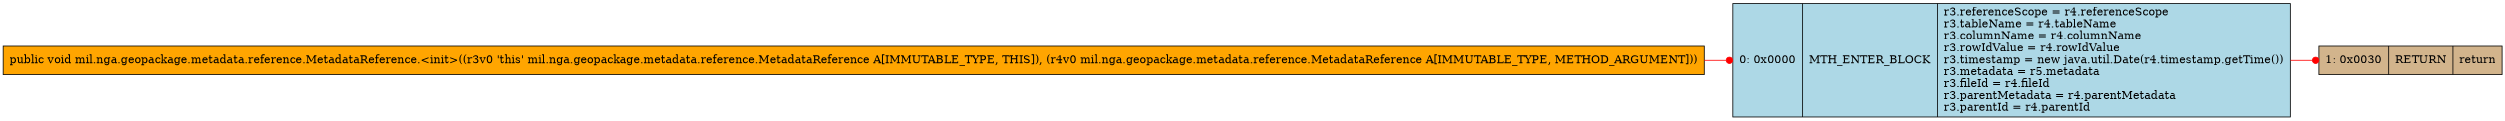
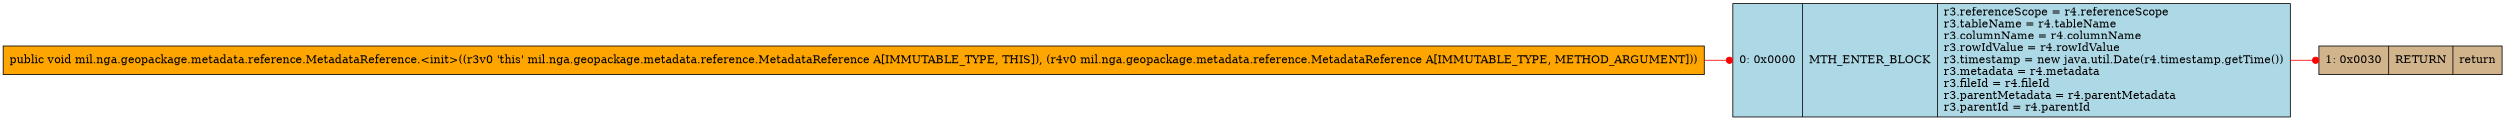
(2022, 72) -> (2022, 72)
